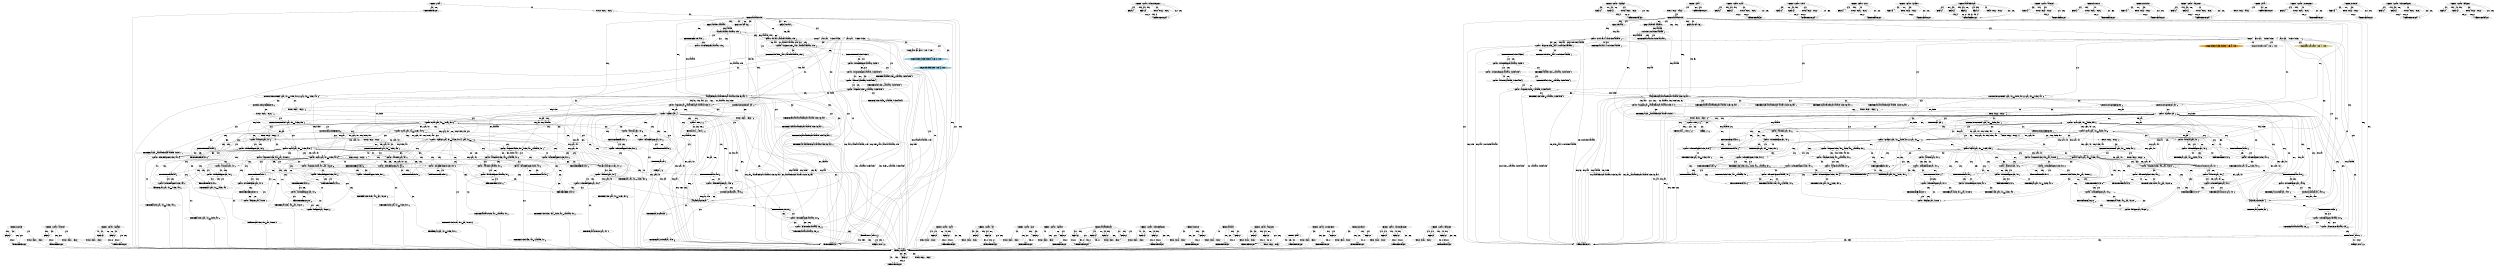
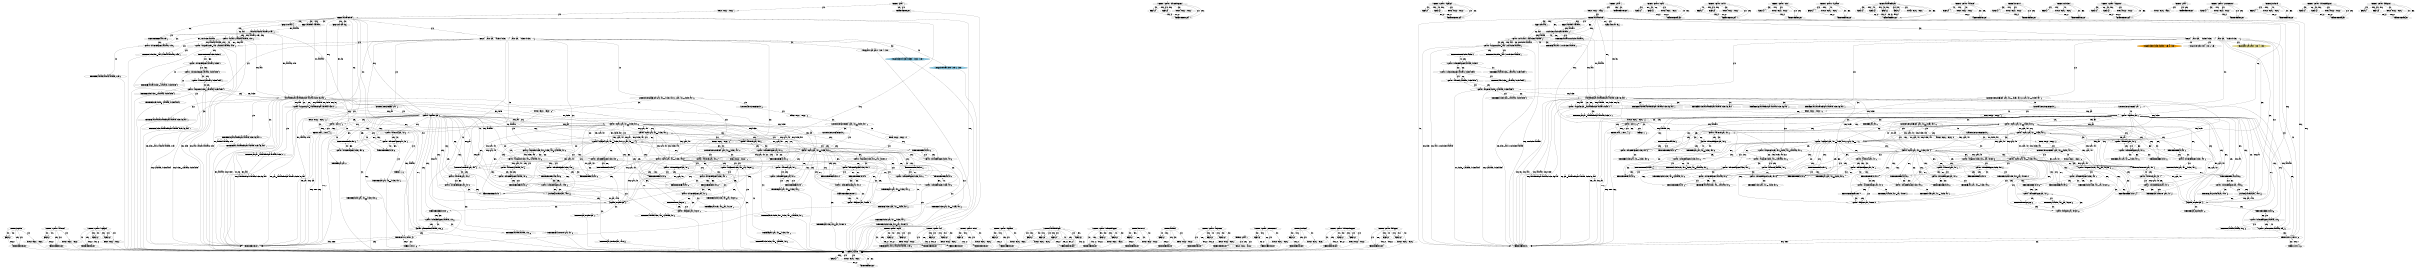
none -> (1545, 36)
(727, 39) -> (206, 39)
none -> (105, 77)
none -> (896, 246)
